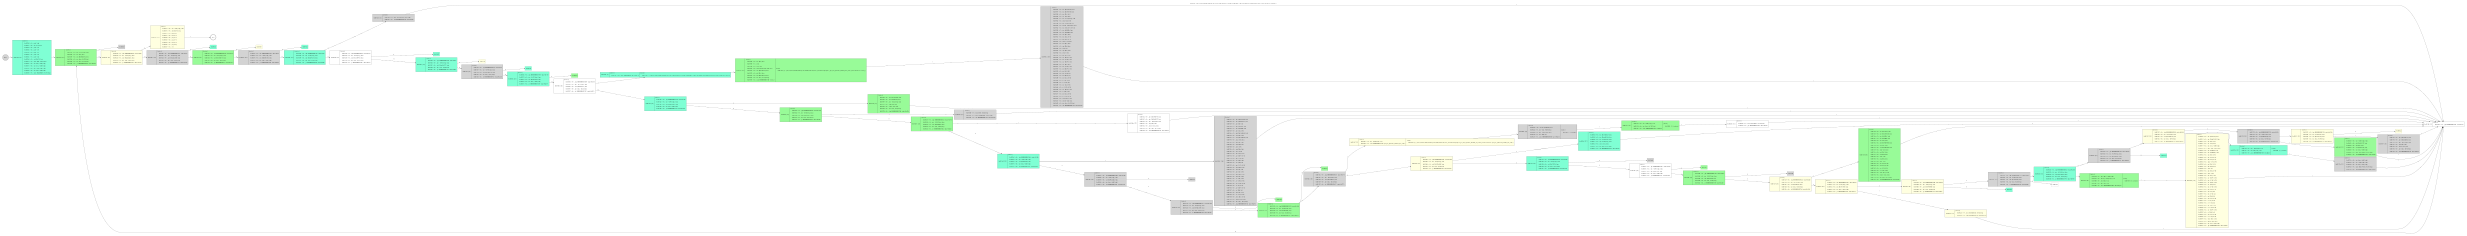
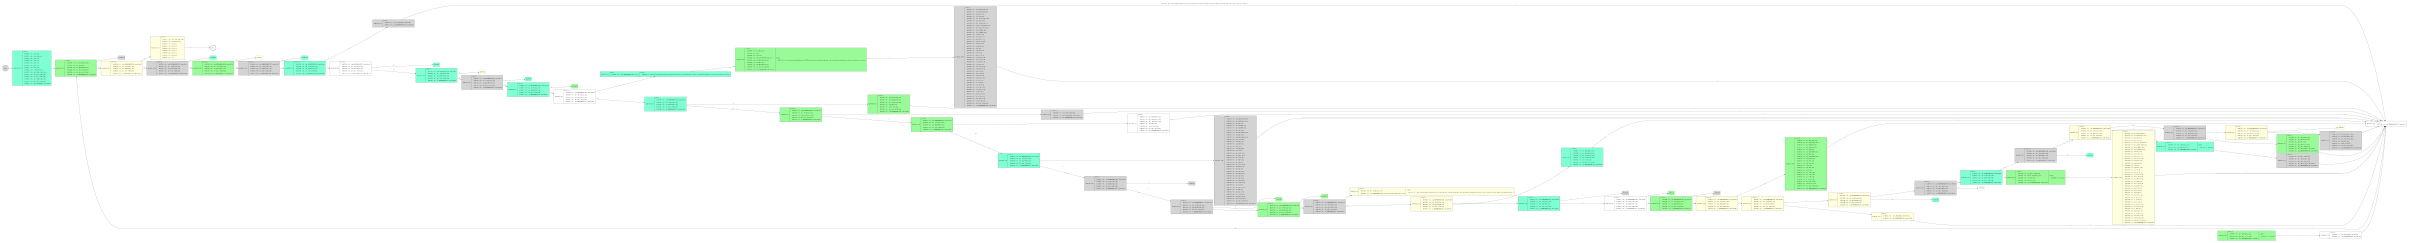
(1548, 132) -> none
